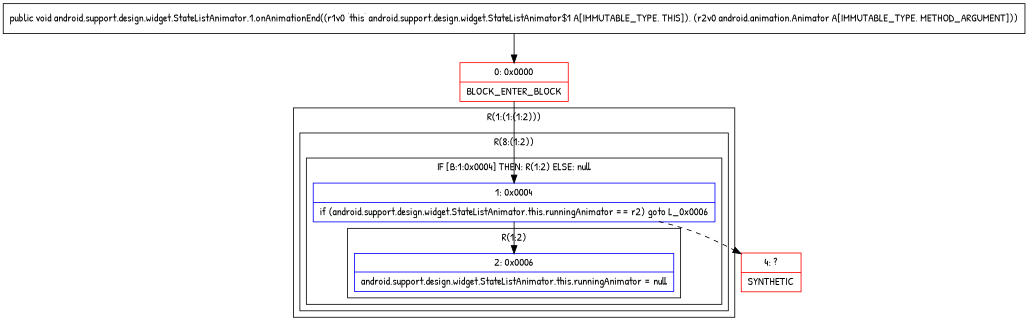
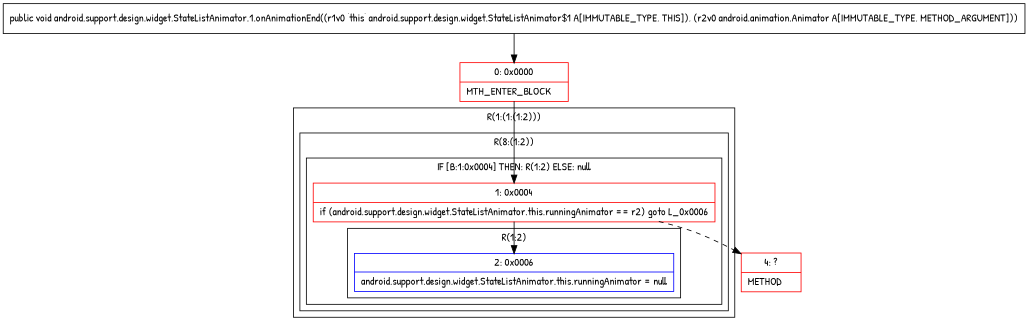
(514, 91) -> (509, 91)
(514, 202) -> (514, 202)
(771, 282) -> (765, 282)
